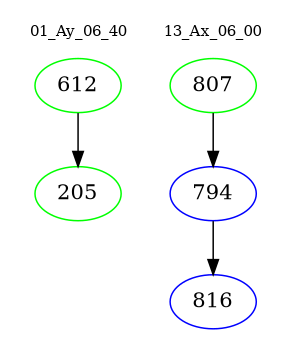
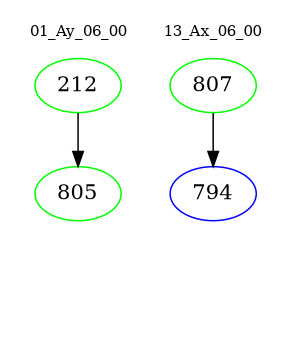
(79, 32) -> (79, 32)
(78, 86) -> (78, 86)
(78, 194) -> (78, 194)
(213, 302) -> none
